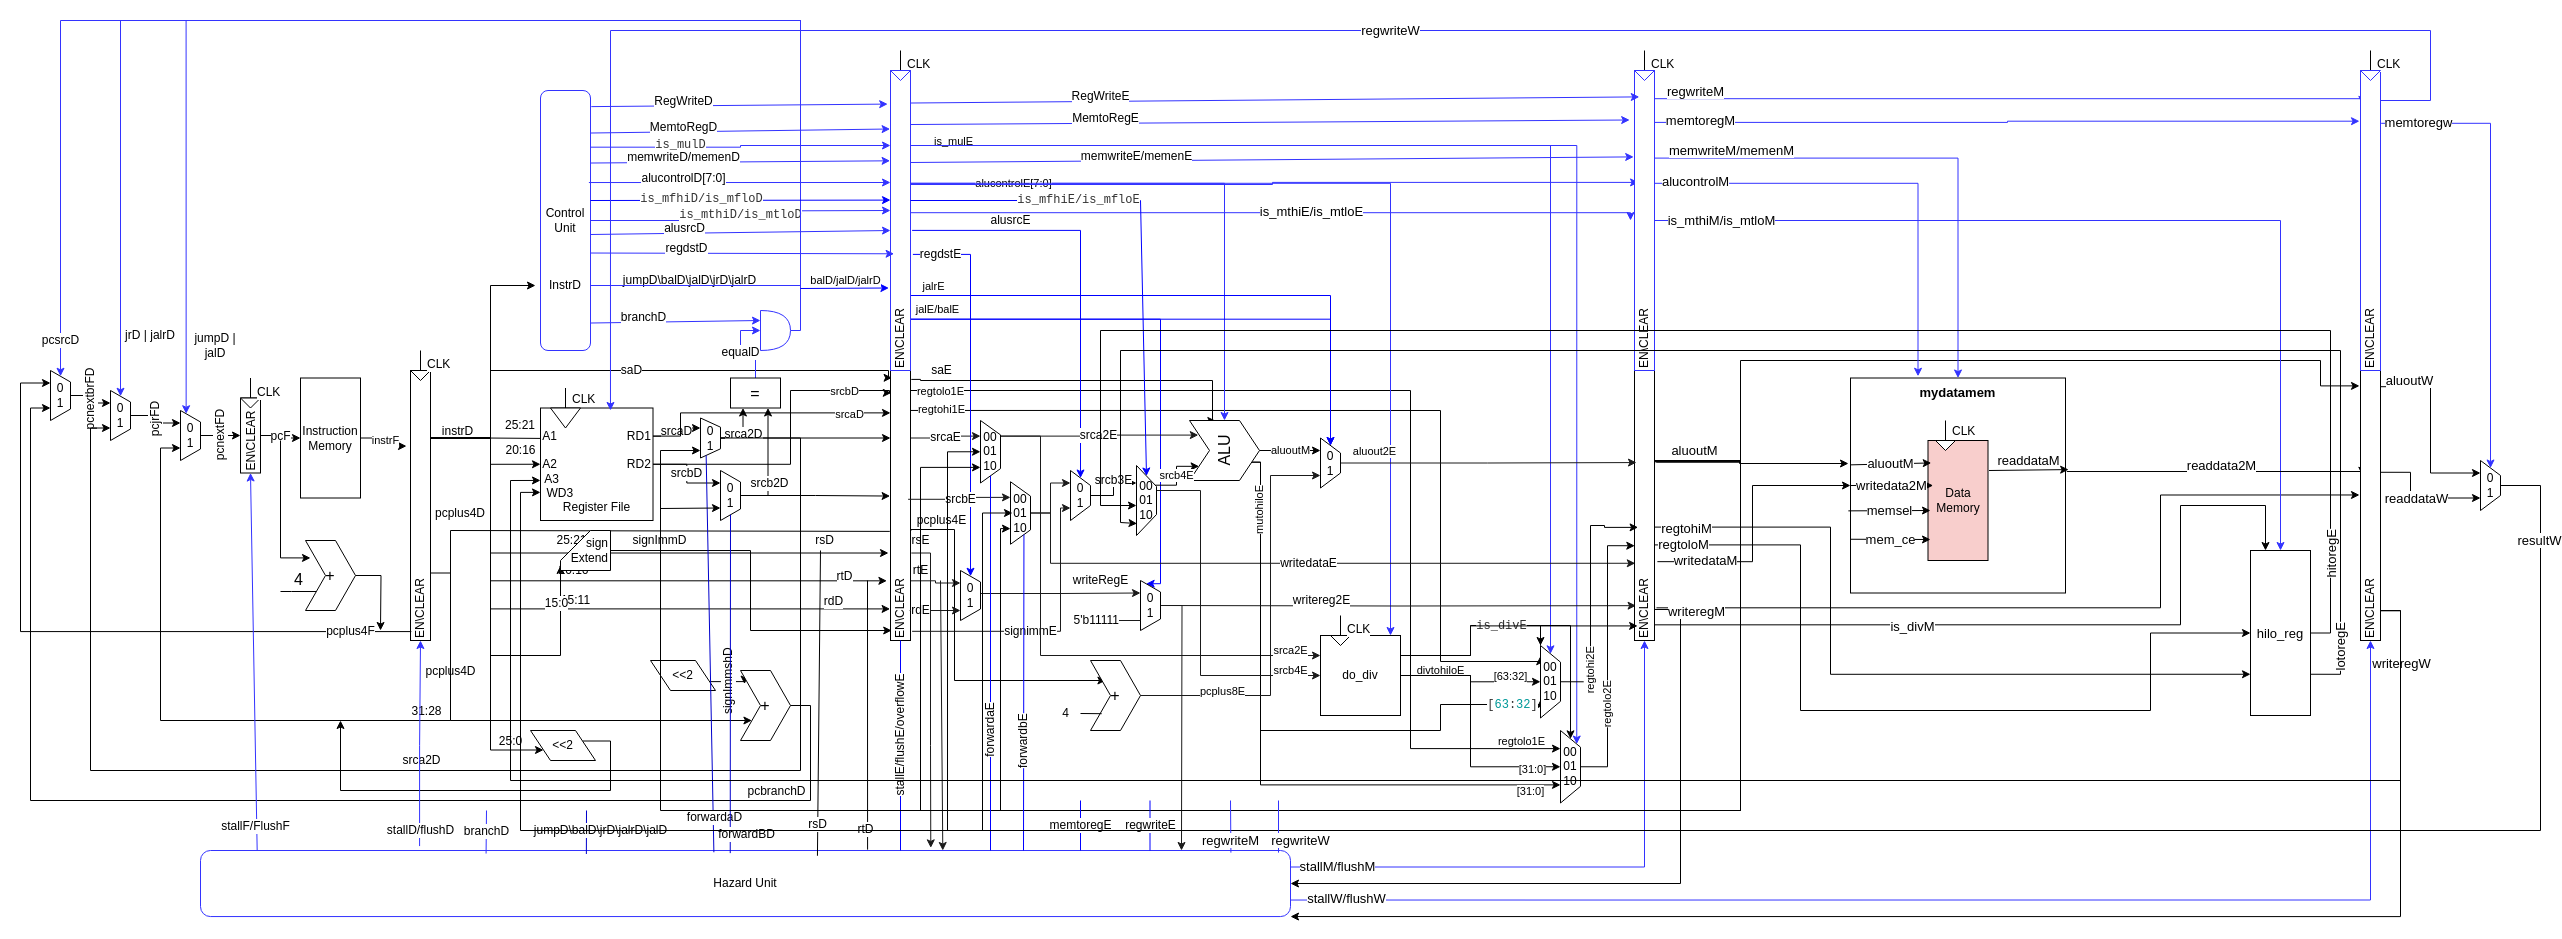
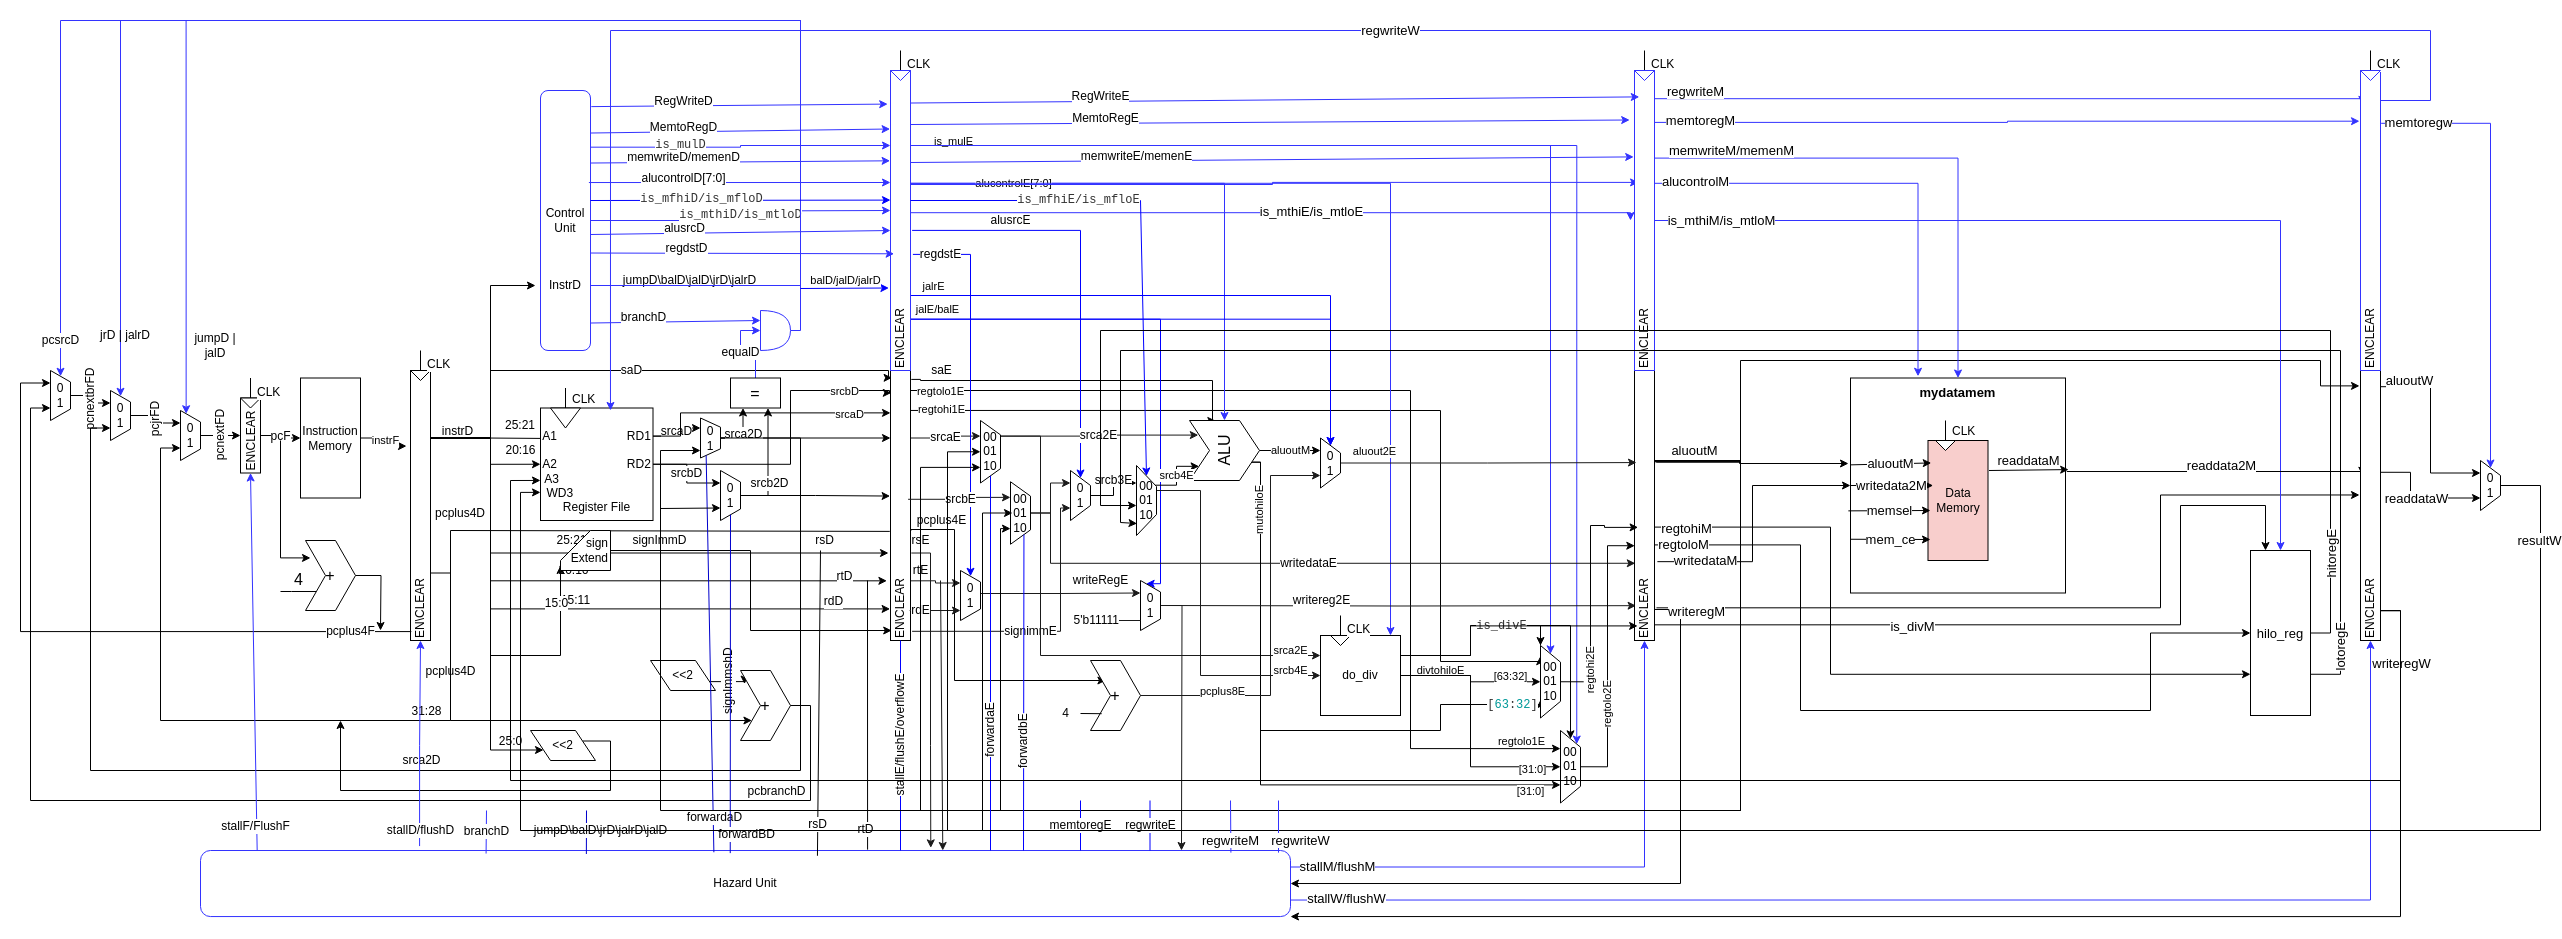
(151, 336) -> (126, 336)
